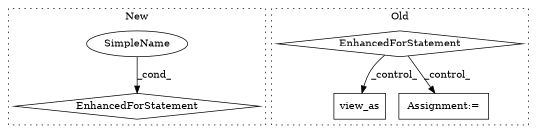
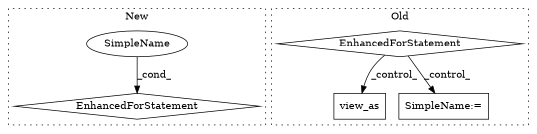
(444, 106) -> (444, 106)
